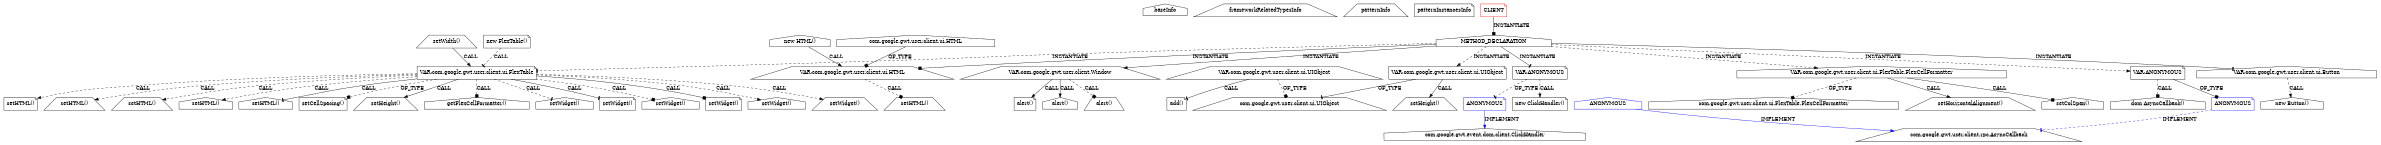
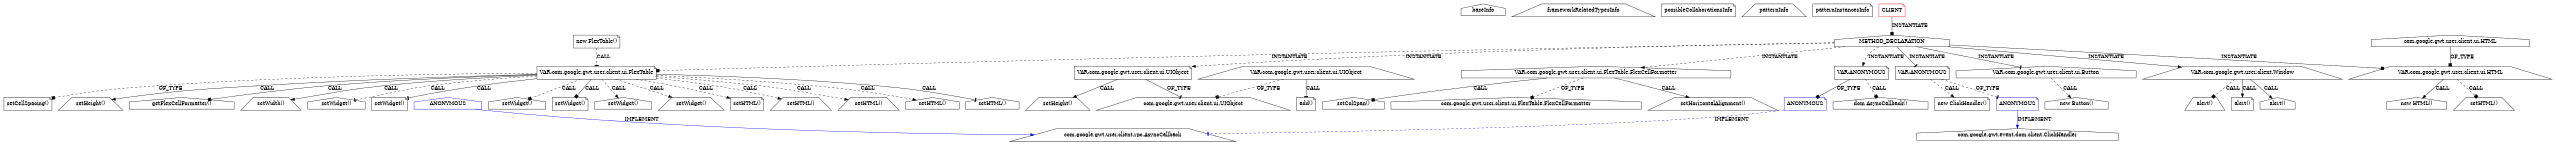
none -> (1698, 10)
(460, 56) -> (415, 83)
(824, 56) -> (2434, 88)
(987, 57) -> (1247, 55)
(477, 87) -> (374, 82)
